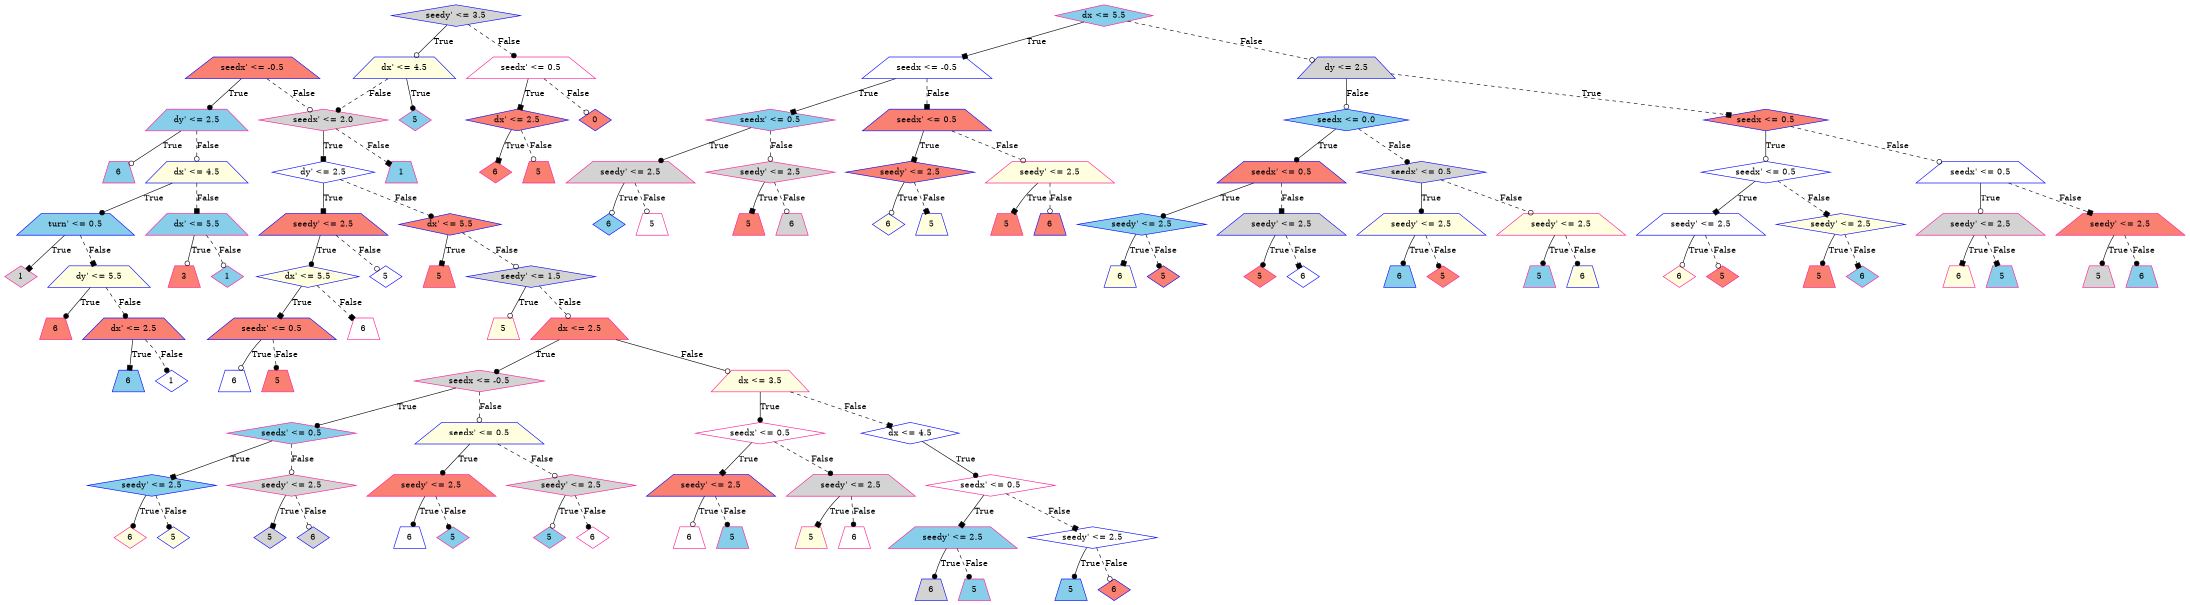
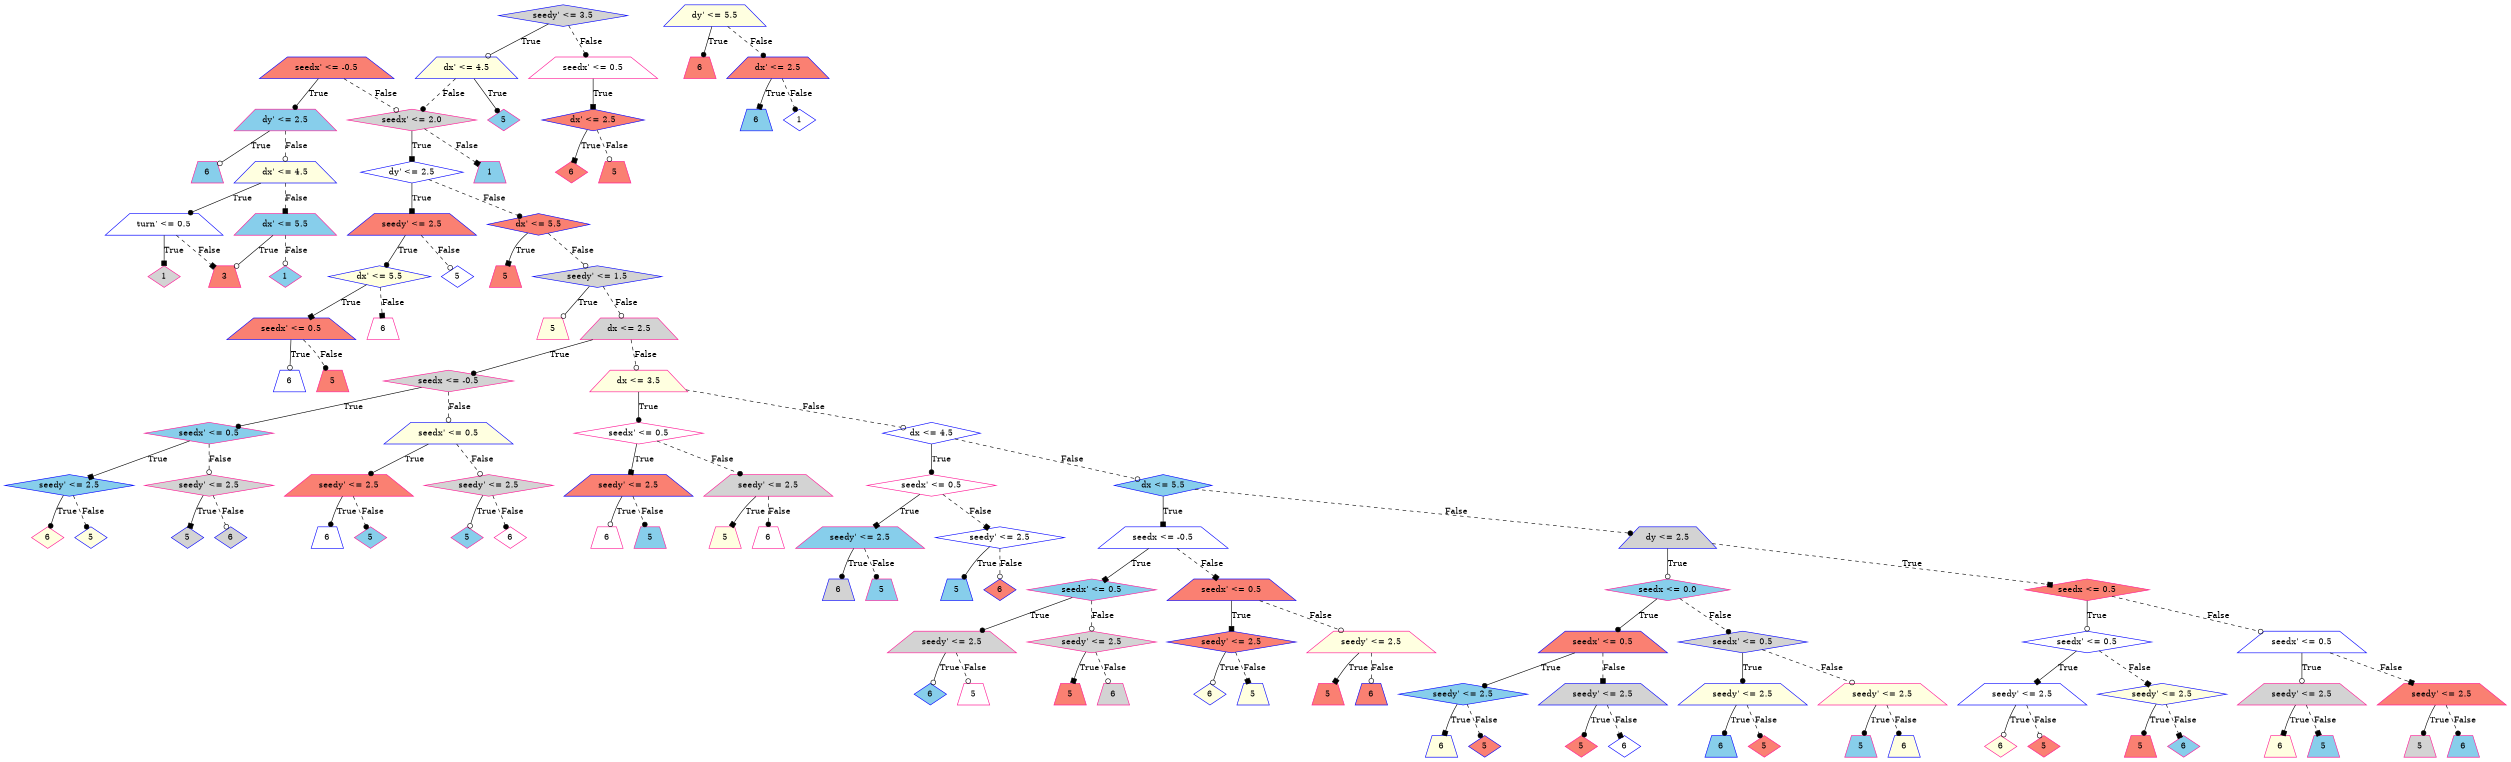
(1104, 16) -> (1163, 485)
(1219, 40) -> (1411, 511)
(1358, 94) -> (1678, 564)
(595, 120) -> none
(1346, 120) -> (1668, 590)
(1766, 120) -> (2087, 590)
(76, 224) -> (164, 224)
(86, 248) -> (193, 249)
(580, 329) -> (629, 329)
(671, 355) -> (633, 352)
(838, 408) -> (793, 409)
none -> (1045, 459)
